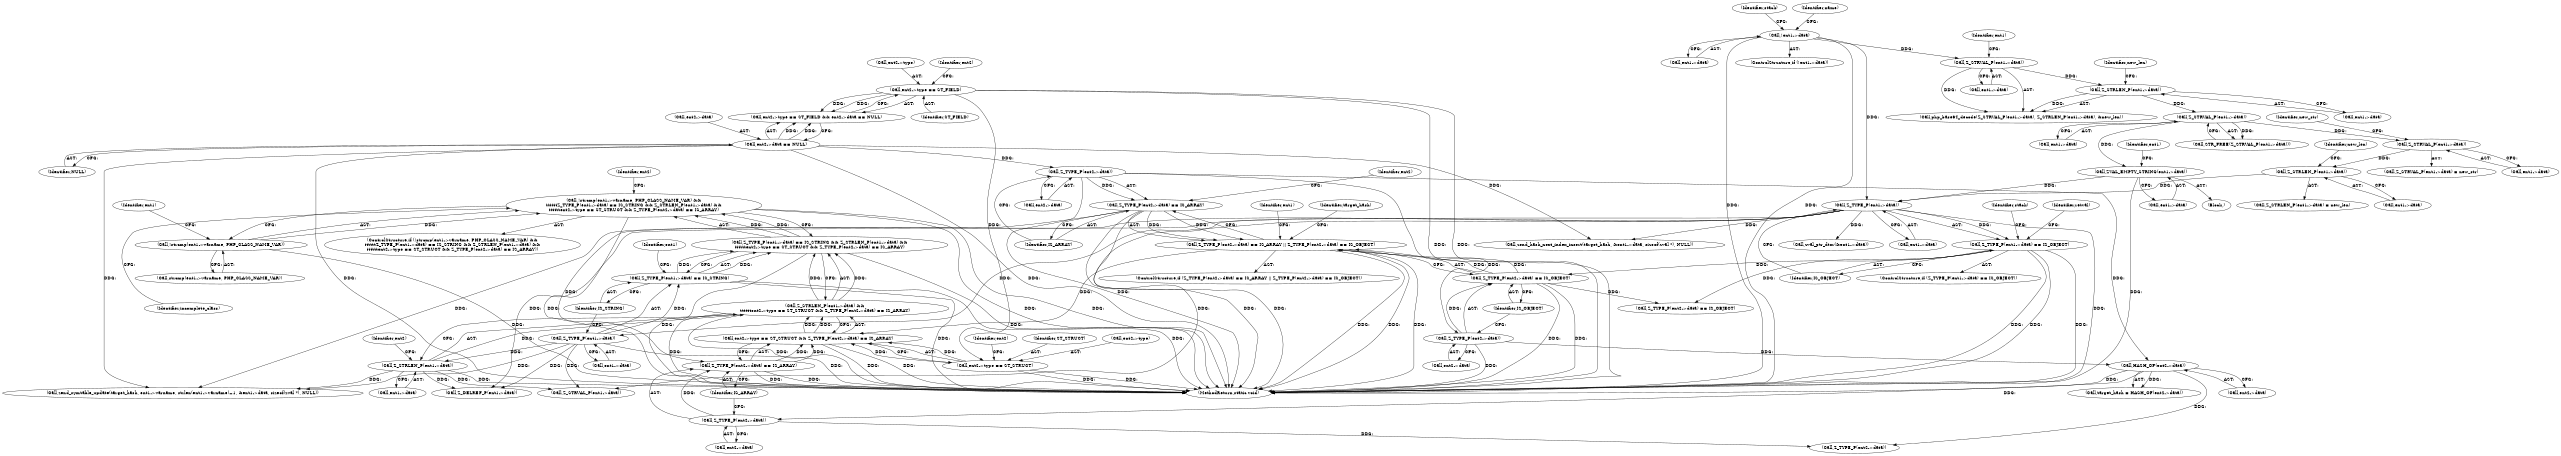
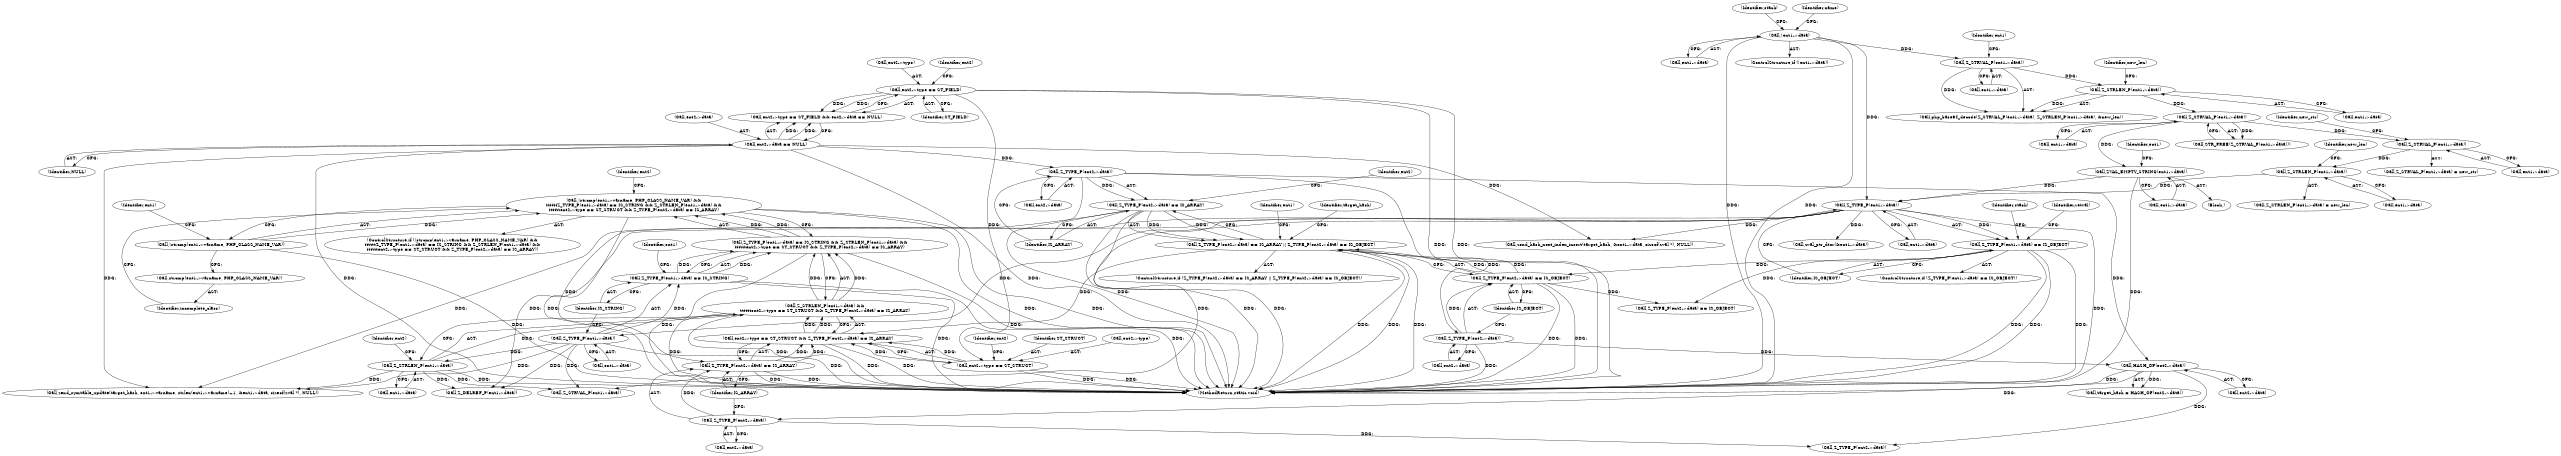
none -> (938, 102)
(224, 263) -> (205, 292)
